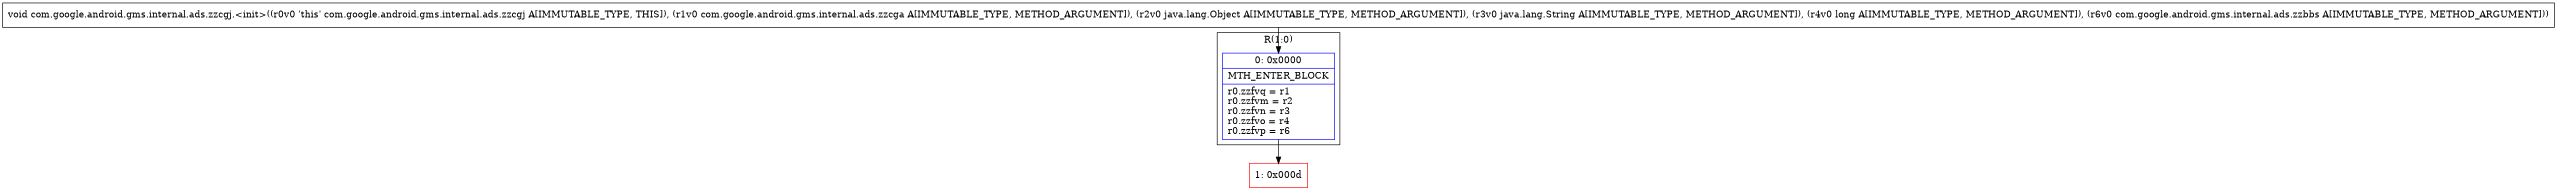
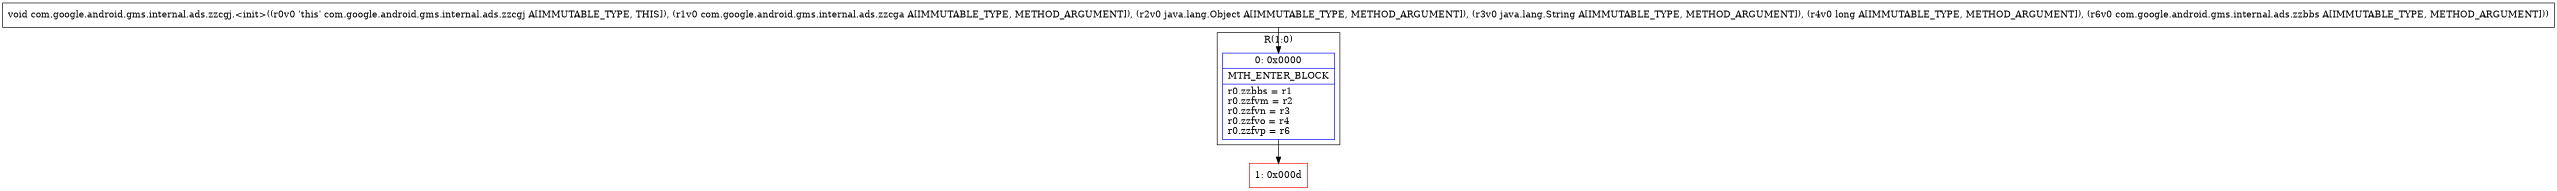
(1259, 92) -> (1260, 92)
